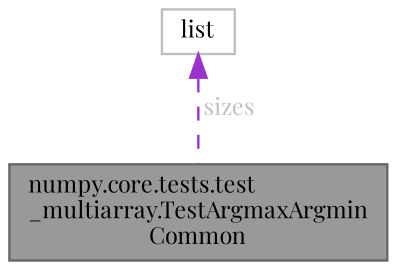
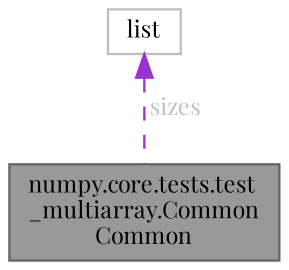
(198, 212) -> (144, 212)
